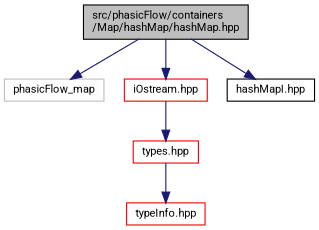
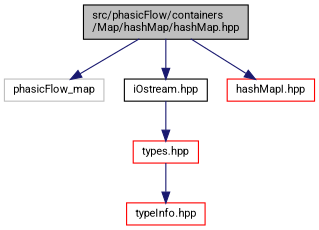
(166, 90) -> (166, 90)
(271, 90) -> (271, 90)
